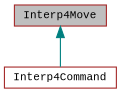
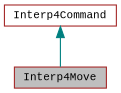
(60, 52) -> (60, 52)
